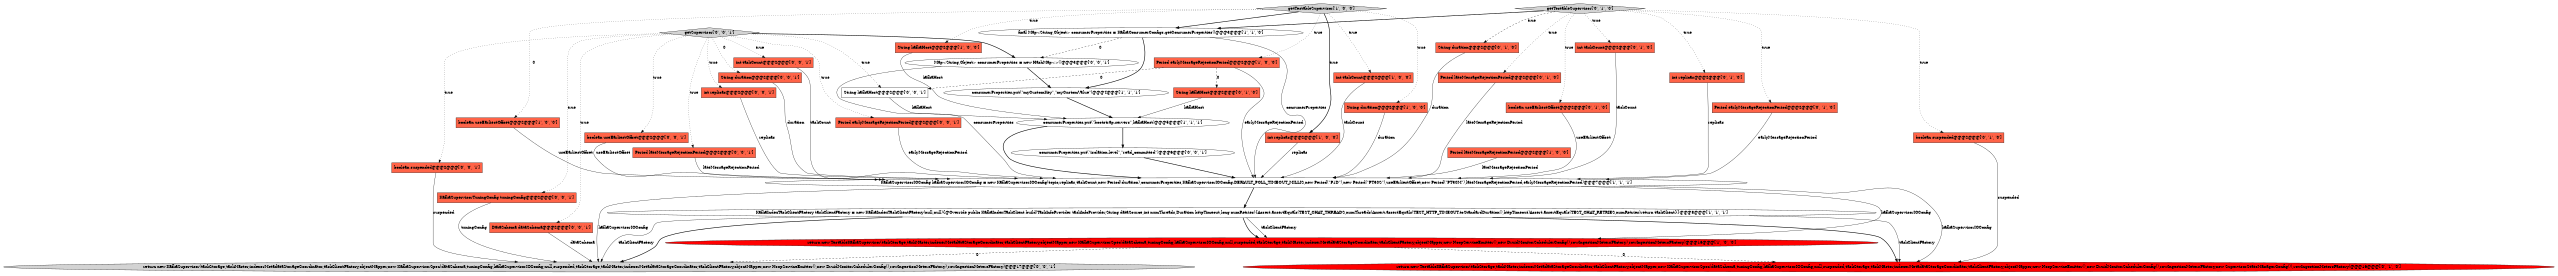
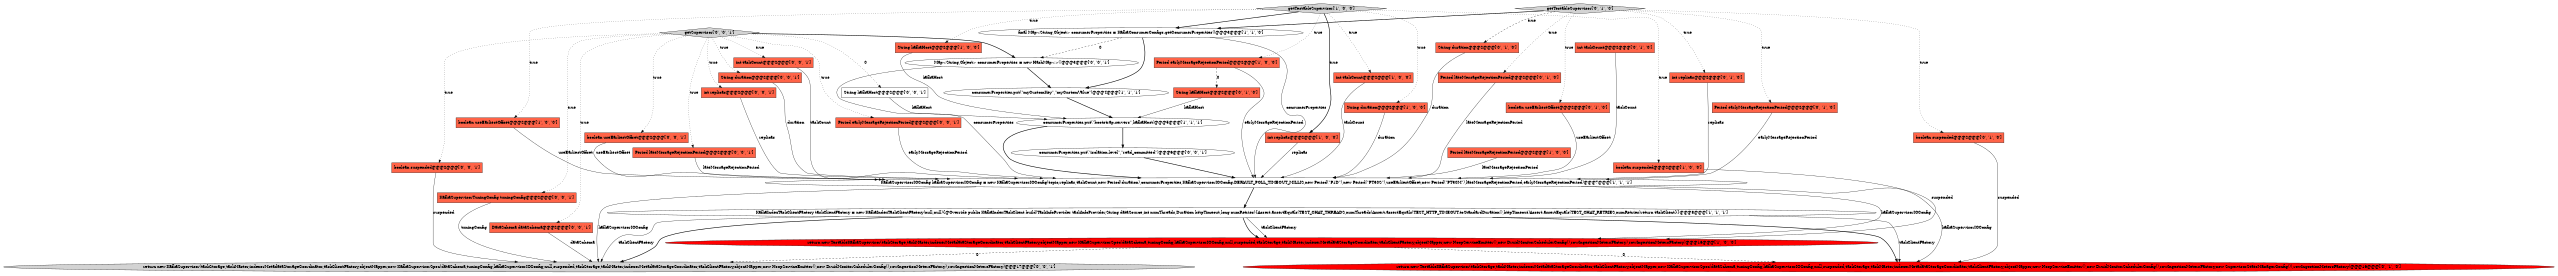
(1596, 27) -> none
(724, 48) -> (724, 48)
(534, 63) -> (534, 63)
(866, 63) -> (866, 63)
(1047, 78) -> none
none -> (1659, 168)
